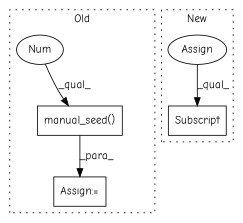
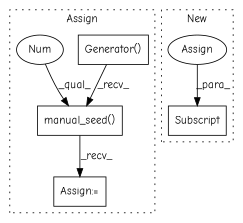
(82, 19) -> (82, 19)
none -> (113, 50)
(214, 85) -> (214, 85)
(97, 156) -> (97, 156)
